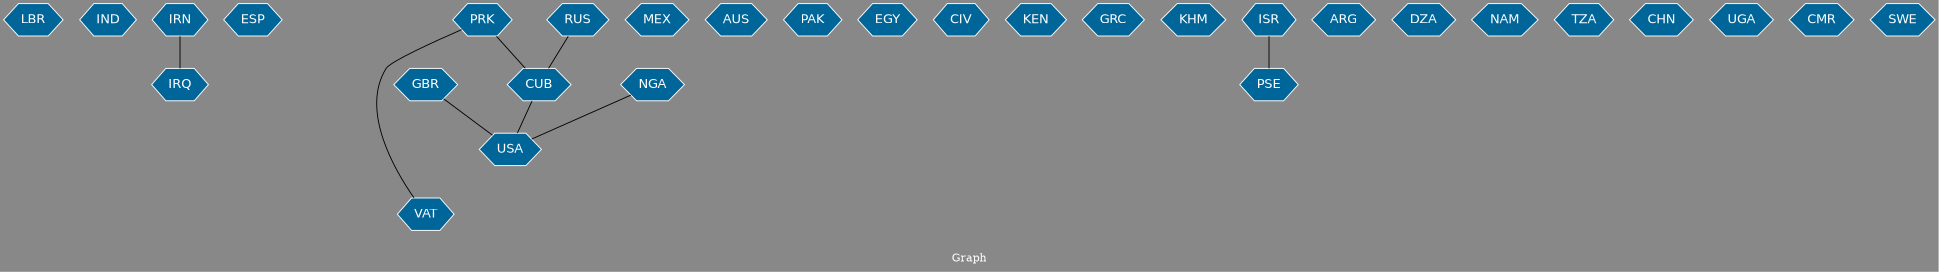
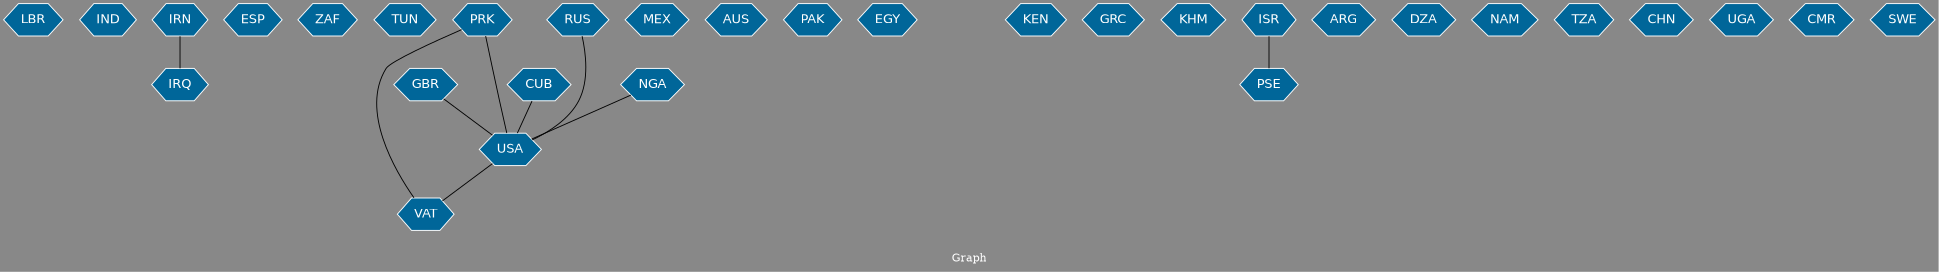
none -> (328, 20)
none -> (405, 20)
(961, 20) -> none
(511, 52) -> (496, 85)
(558, 52) -> (580, 99)
none -> (467, 182)
